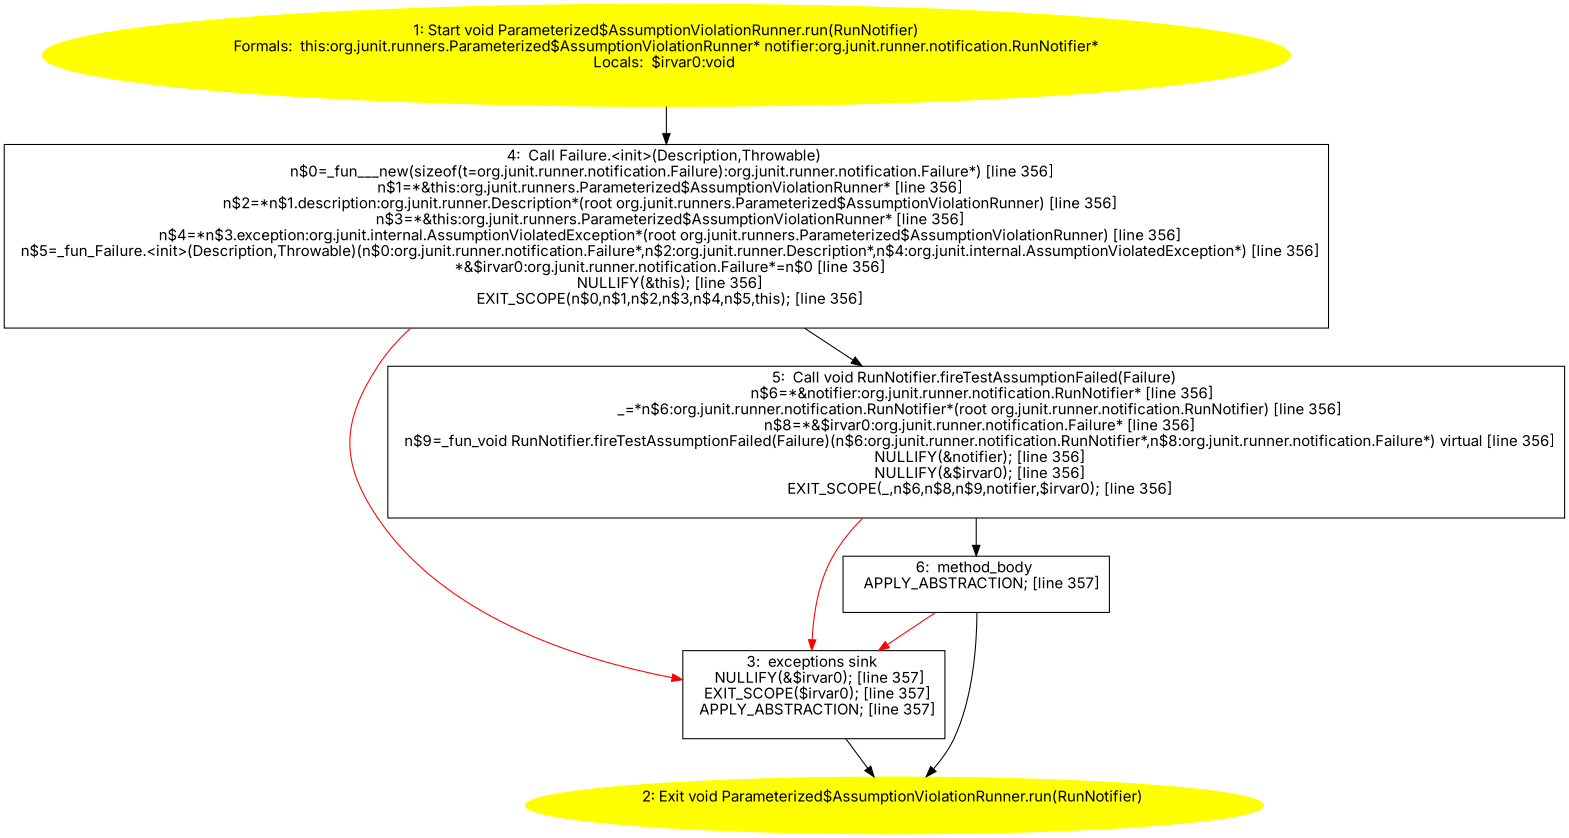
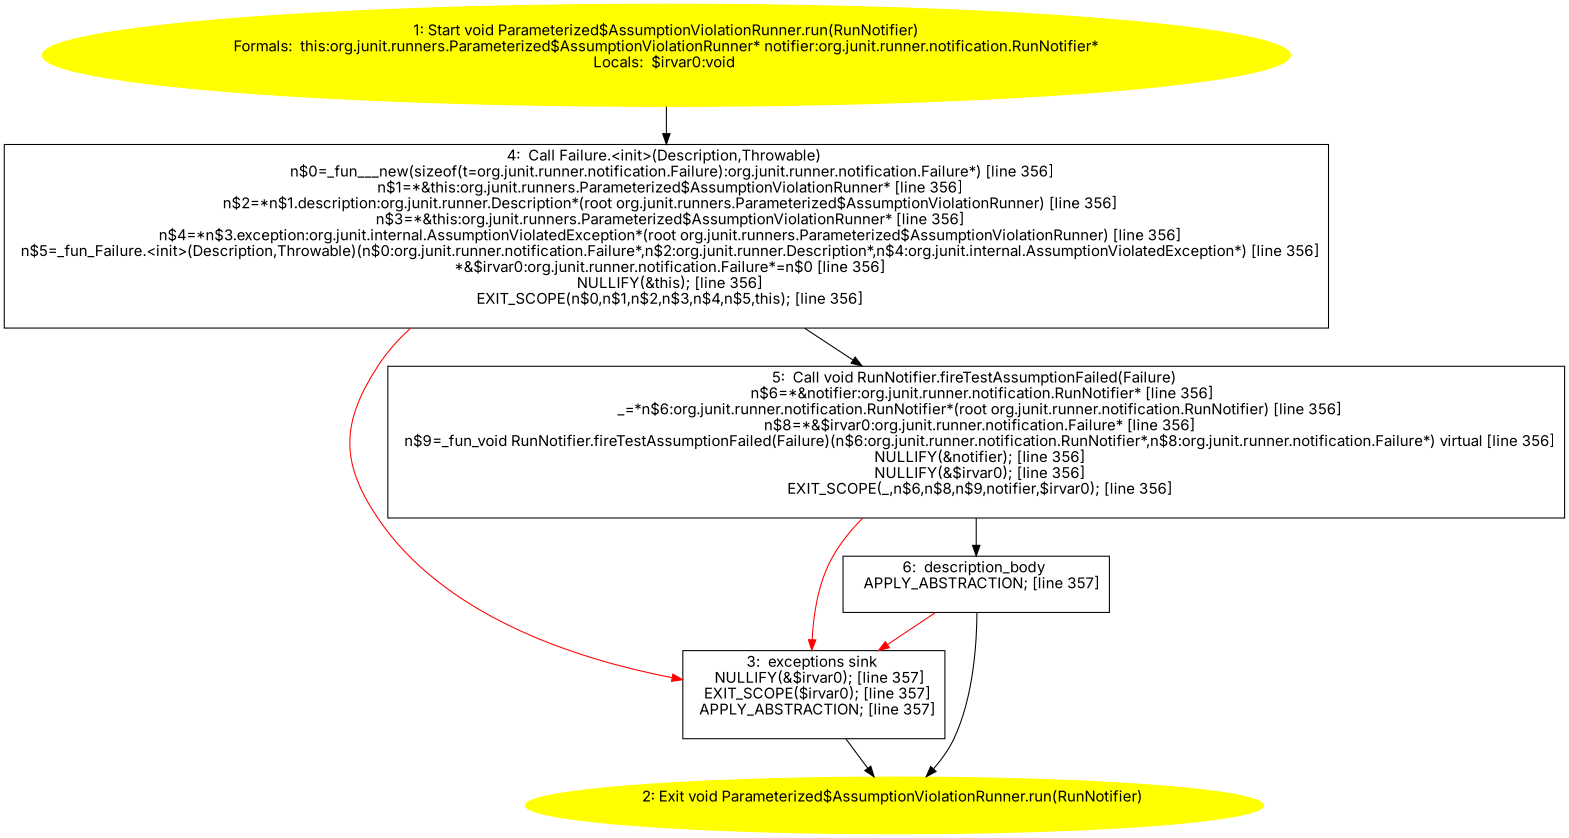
(976, 584) -> (976, 584)
